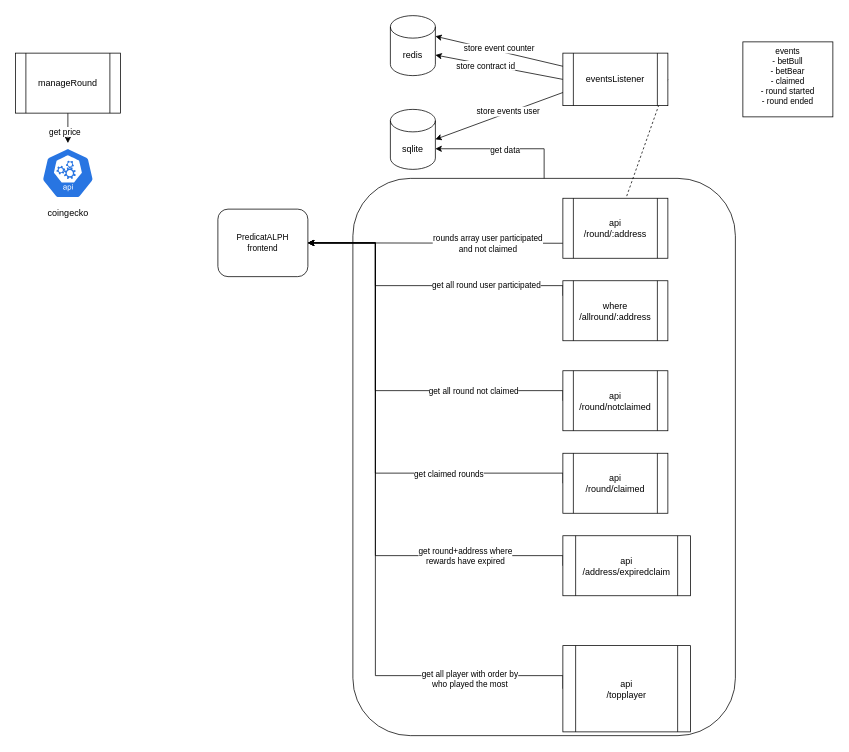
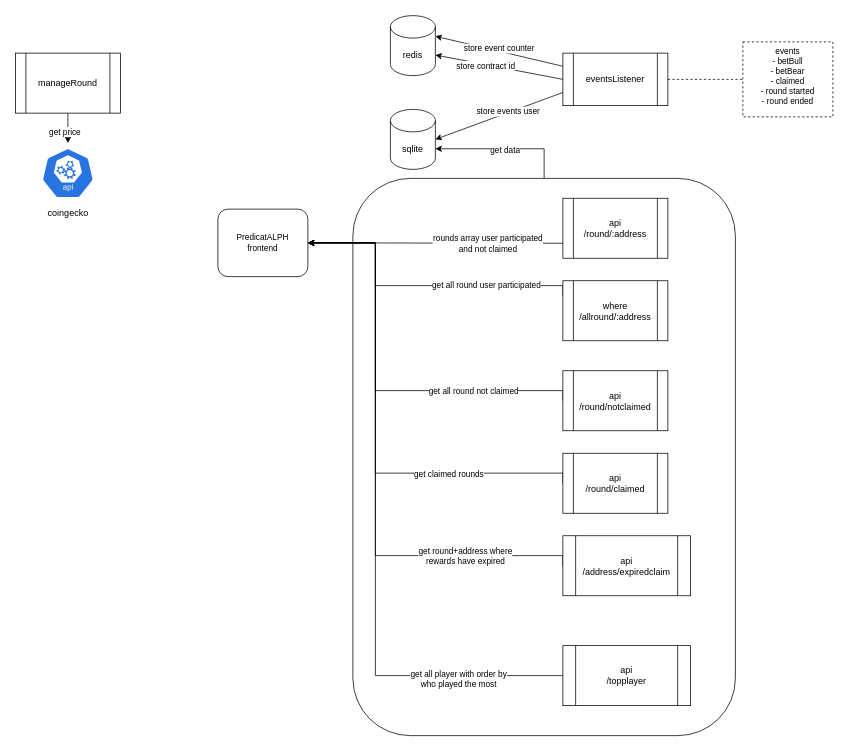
(788, 79) -> (788, 79)
(643, 150) -> (705, 79)
(627, 689) -> (627, 675)
